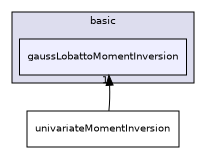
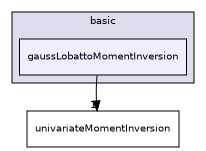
(110, 98) -> (96, 89)
